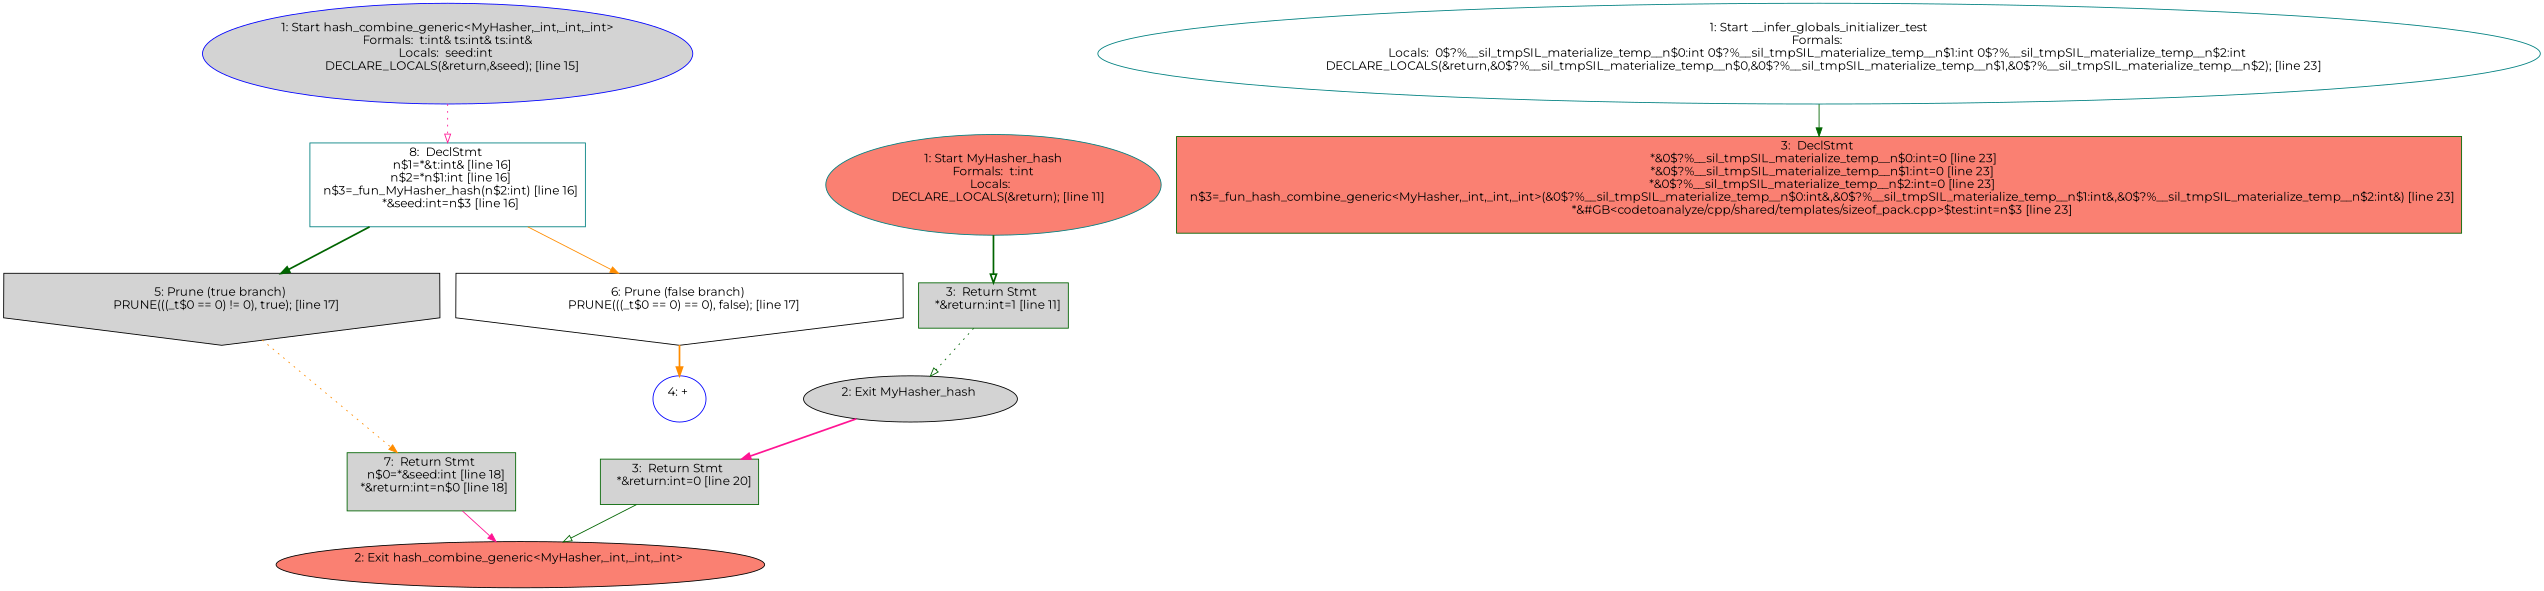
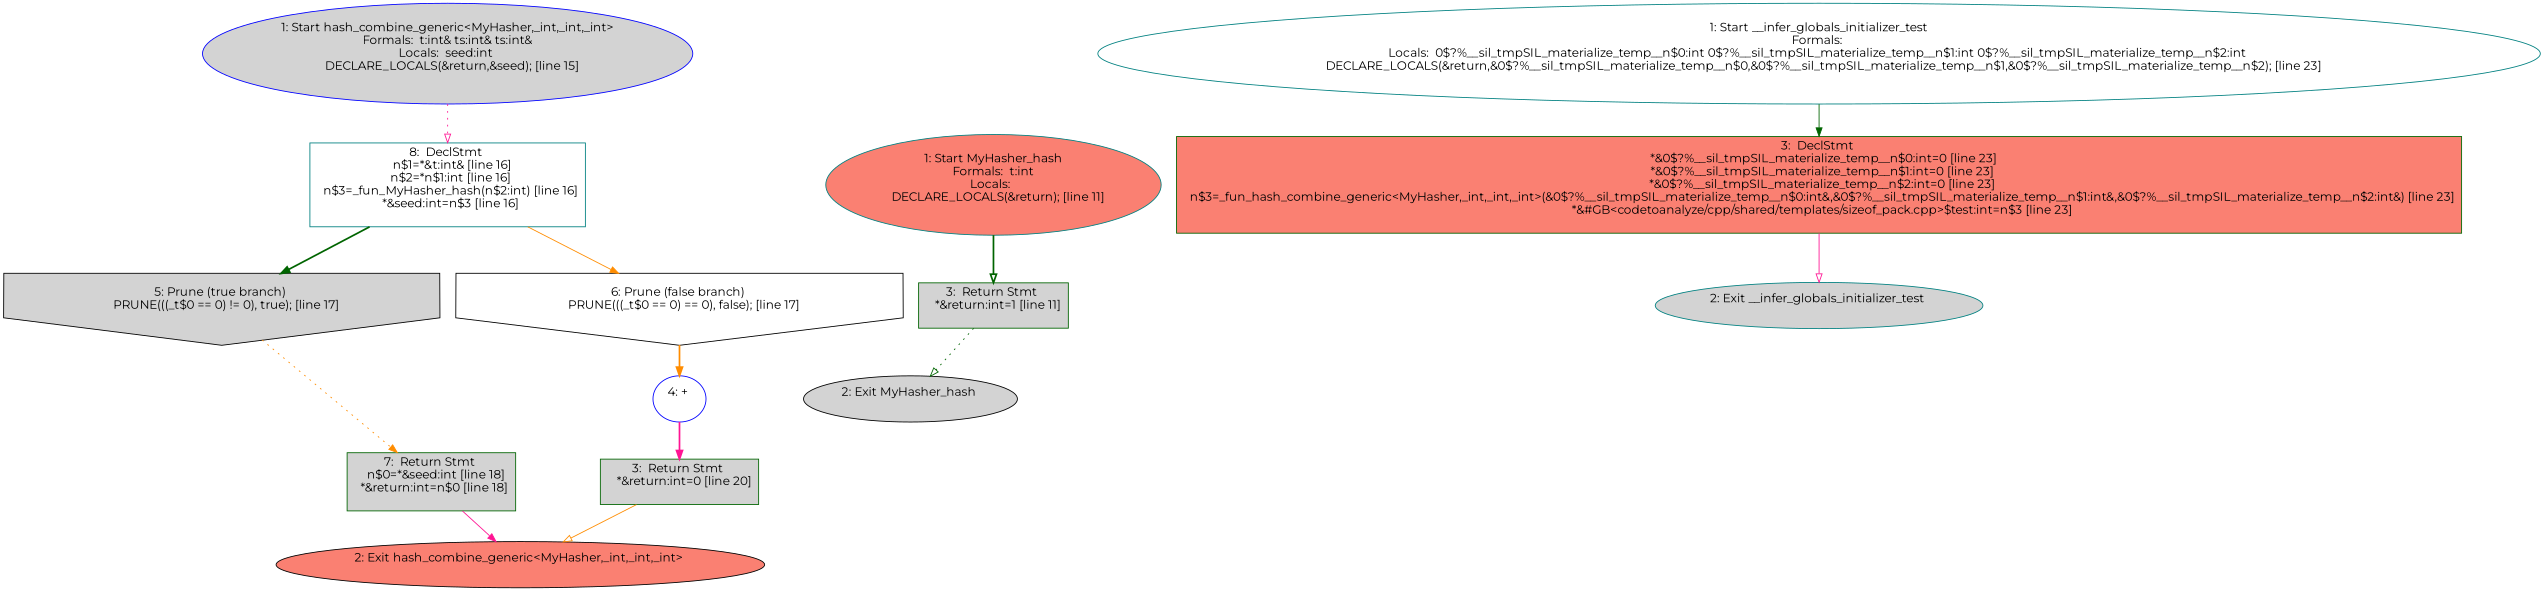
none -> (1819, 306)
(803, 437) -> (679, 436)
(604, 521) -> (604, 521)
